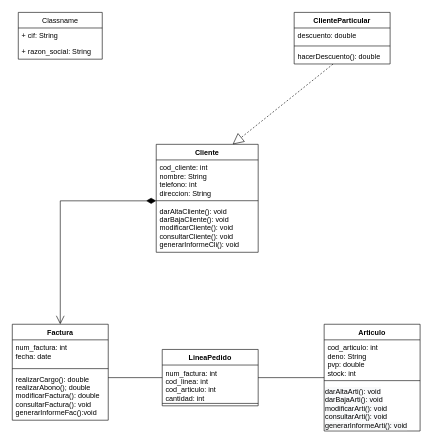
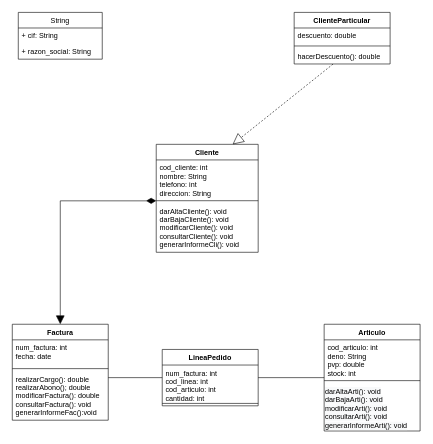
(60, 20) -> (60, 20)
(60, 317) -> (60, 314)
